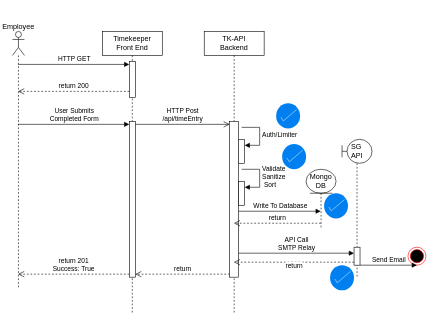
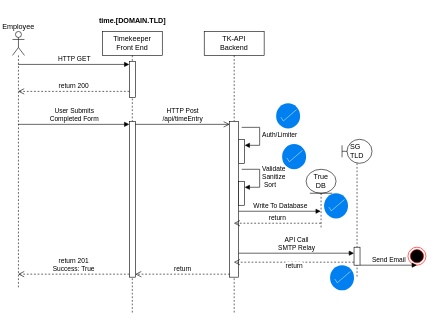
none -> (132, 21)
(357, 152) -> (357, 152)
(321, 182) -> (321, 182)
